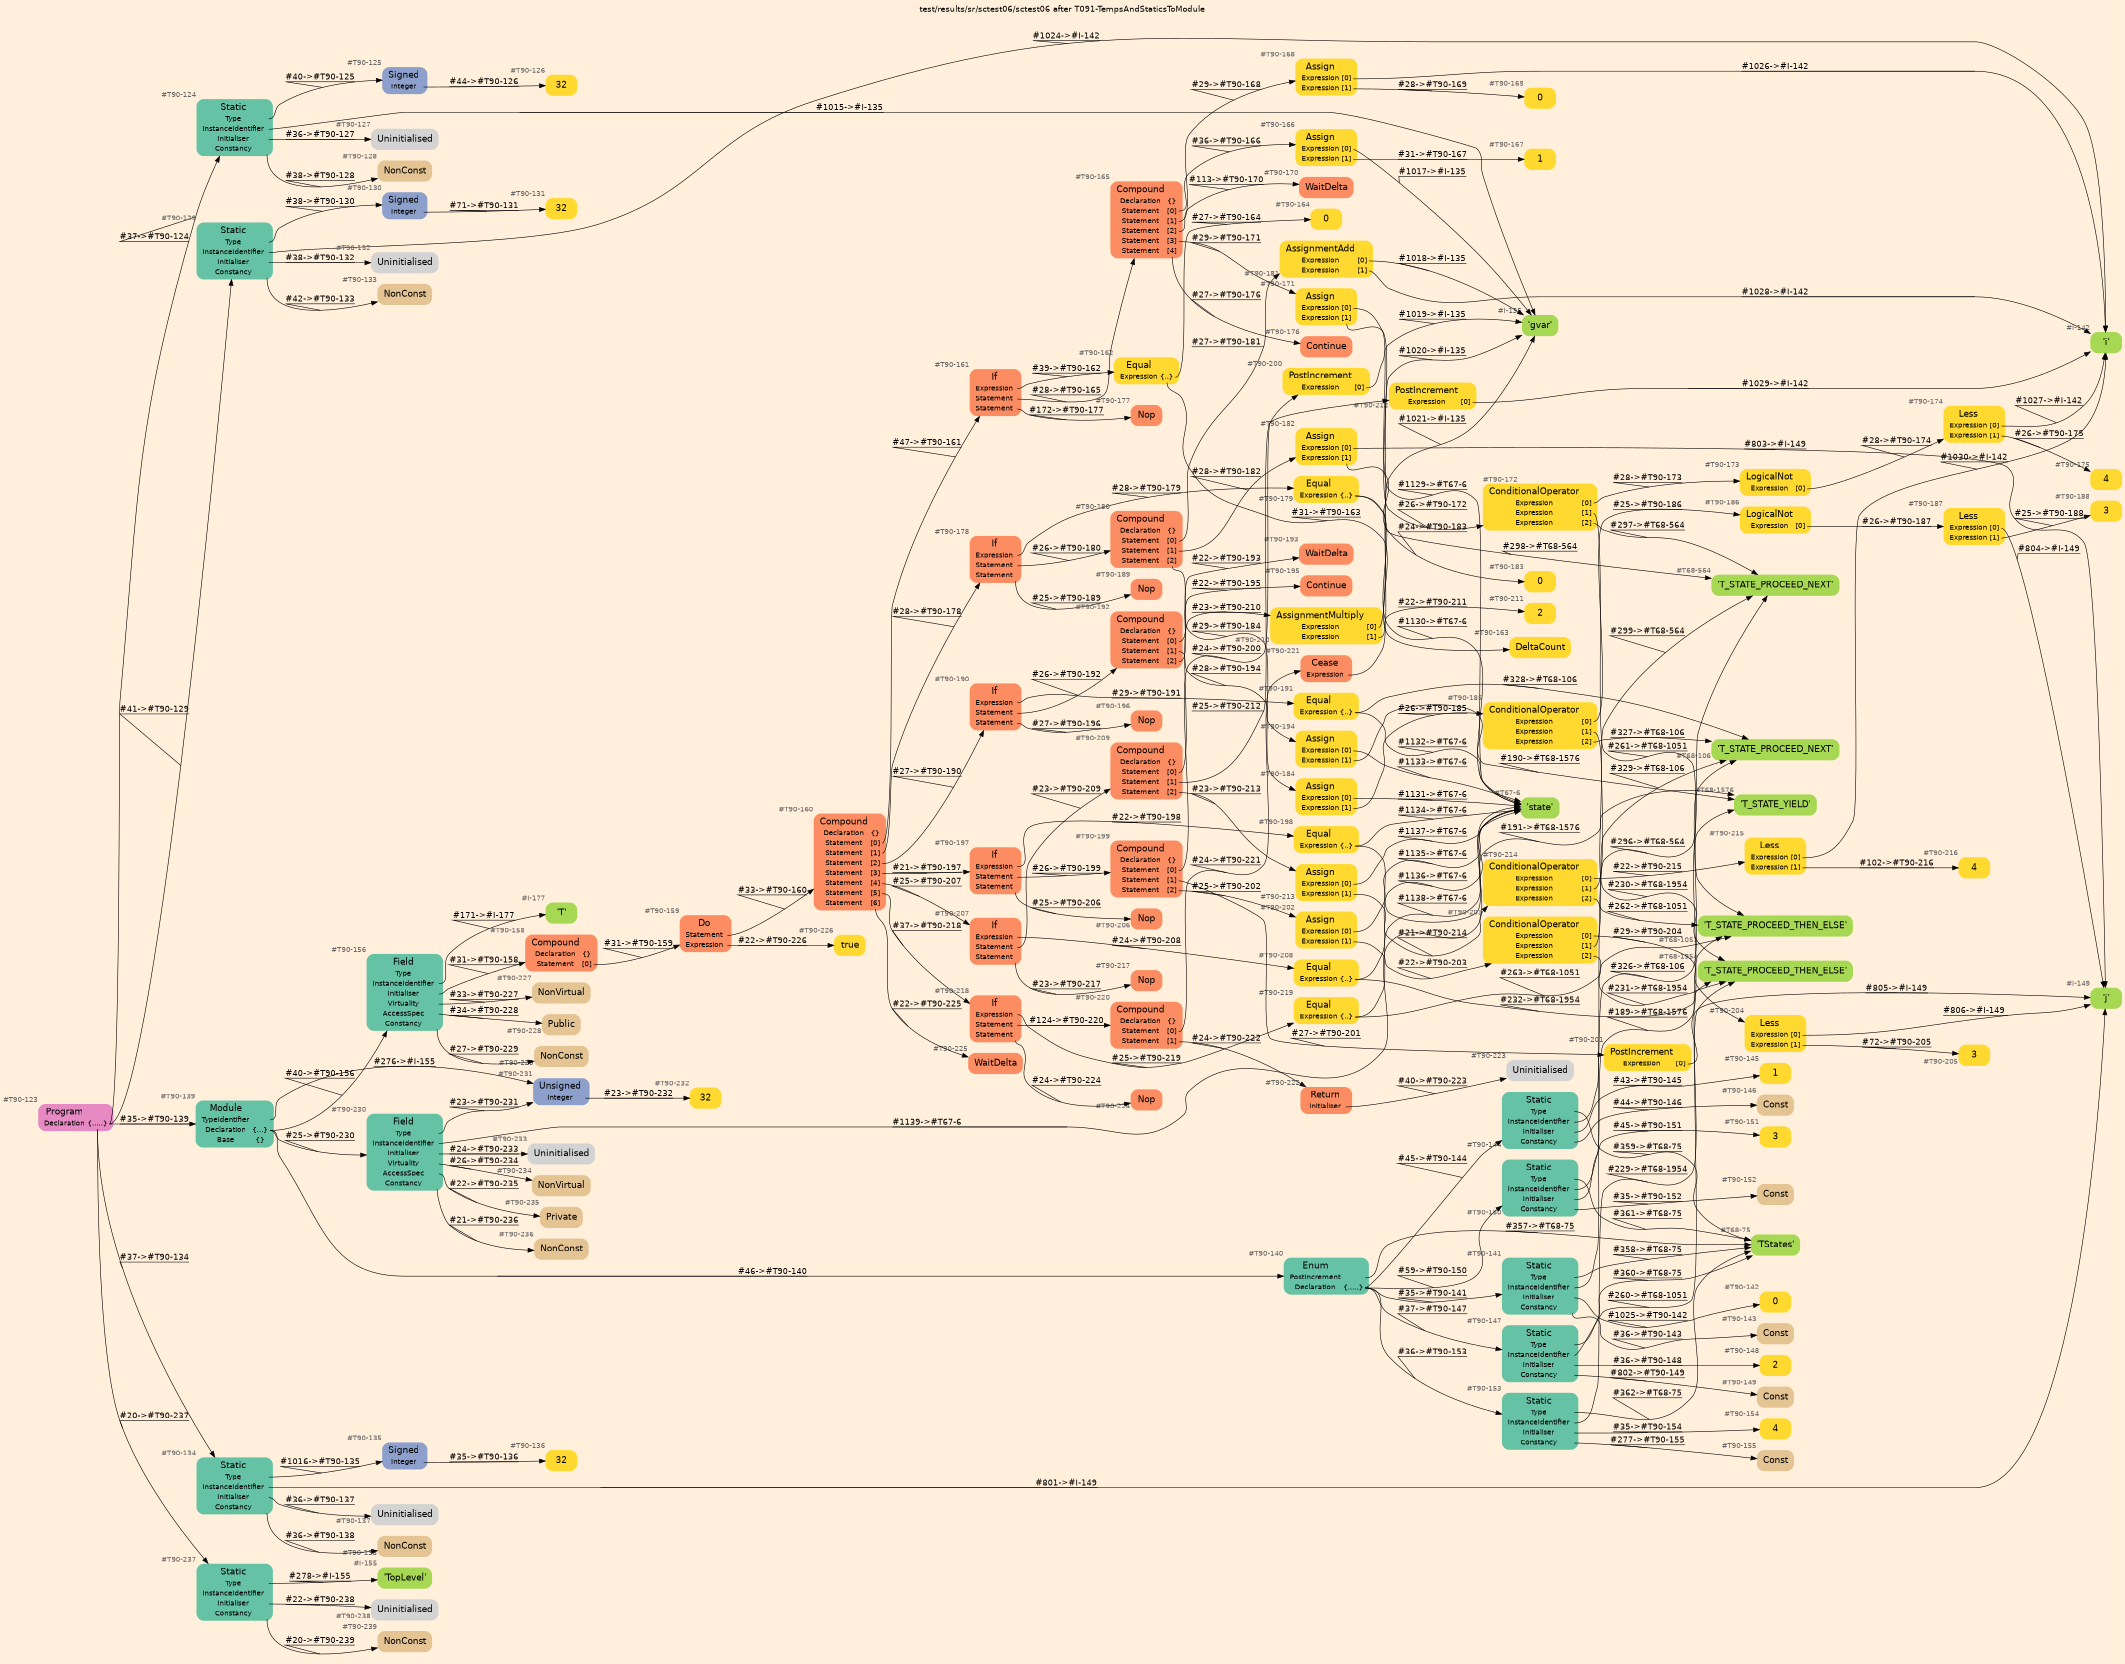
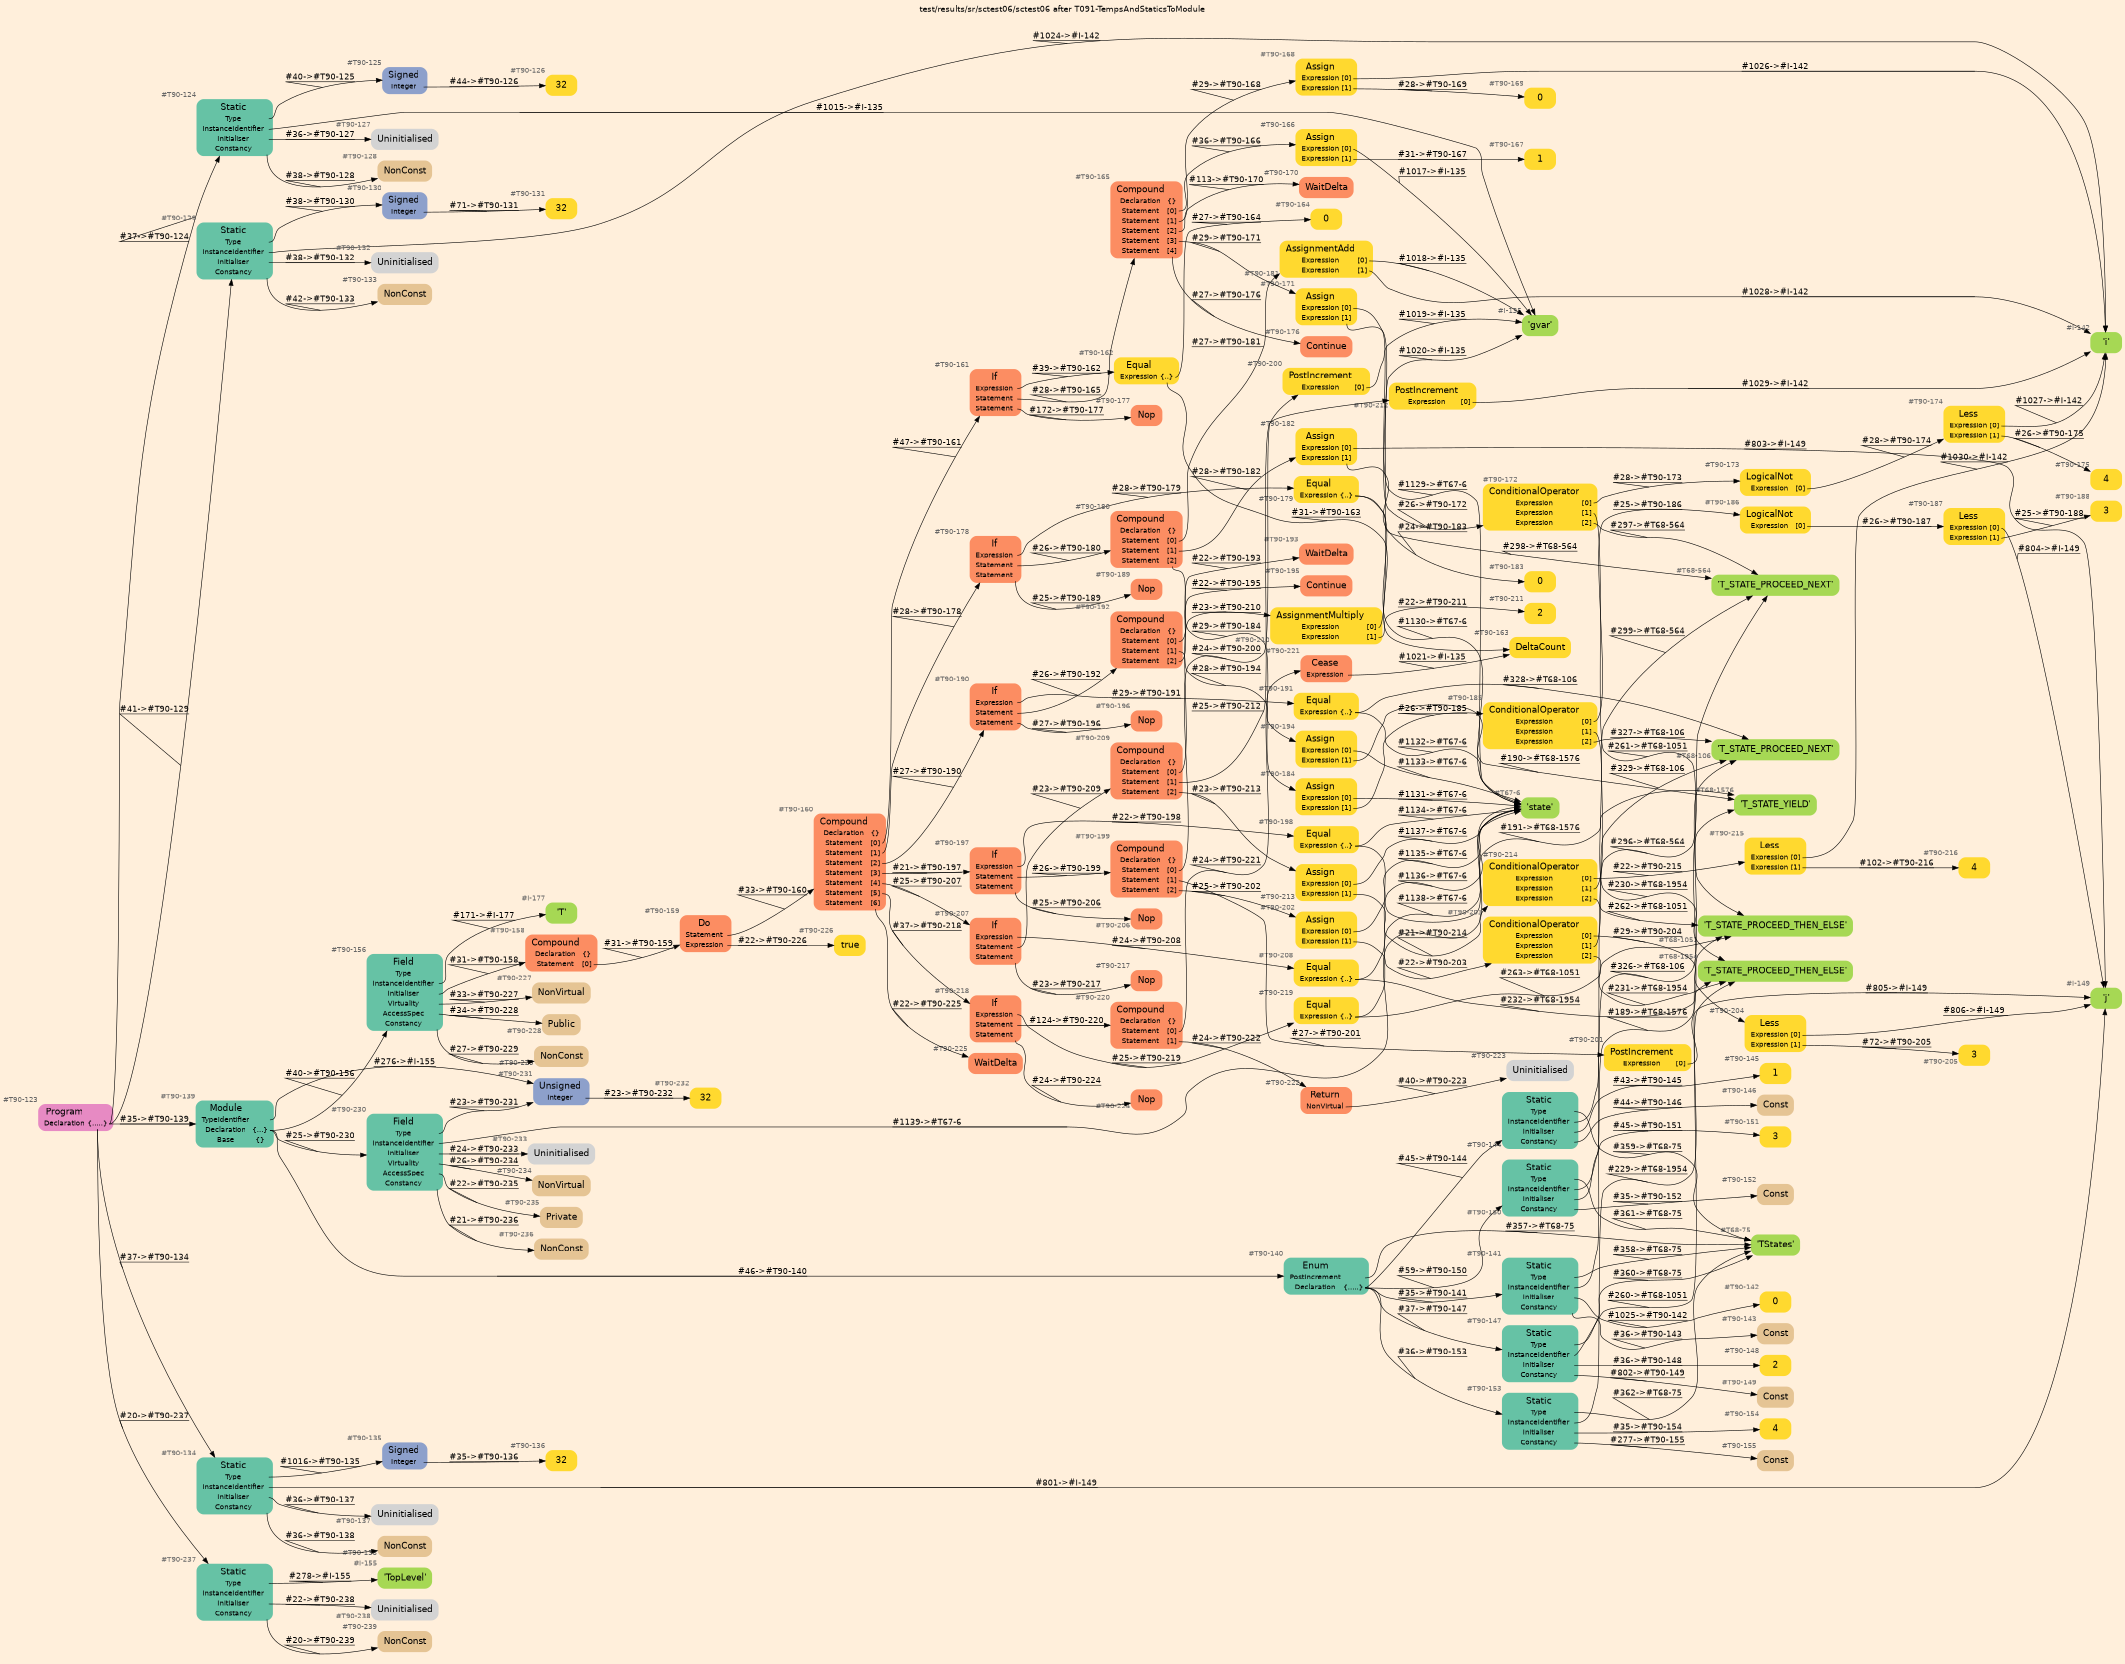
(1391, 475) -> (1426, 669)
(1325, 1106) -> (1325, 1106)
